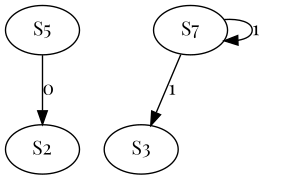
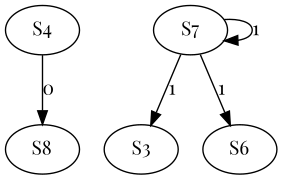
(42, 30) -> (42, 30)
(42, 149) -> (42, 149)
none -> (240, 149)
